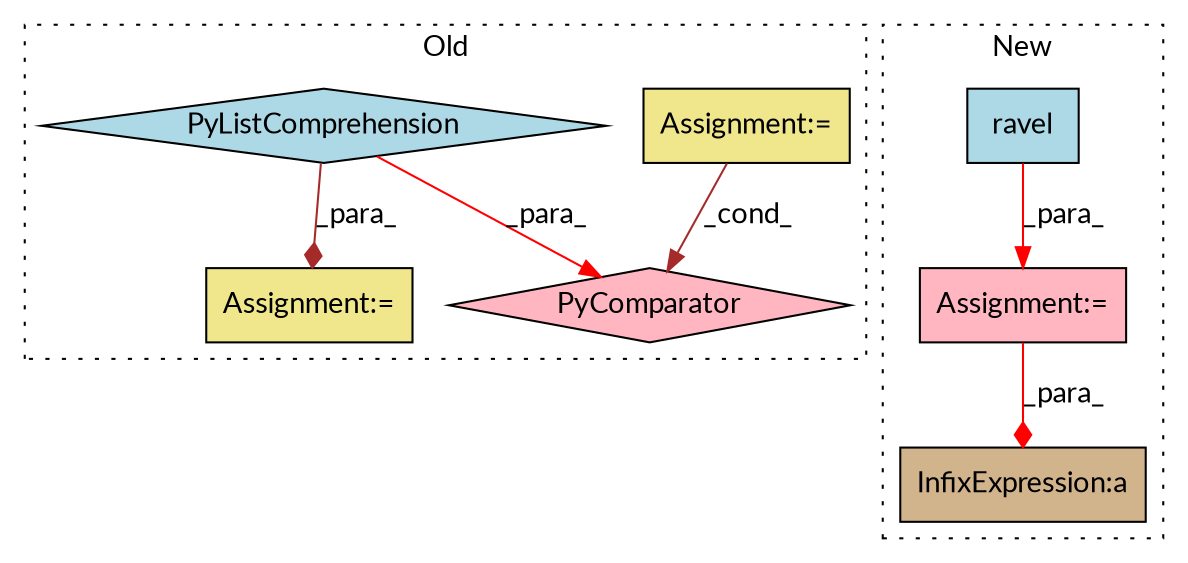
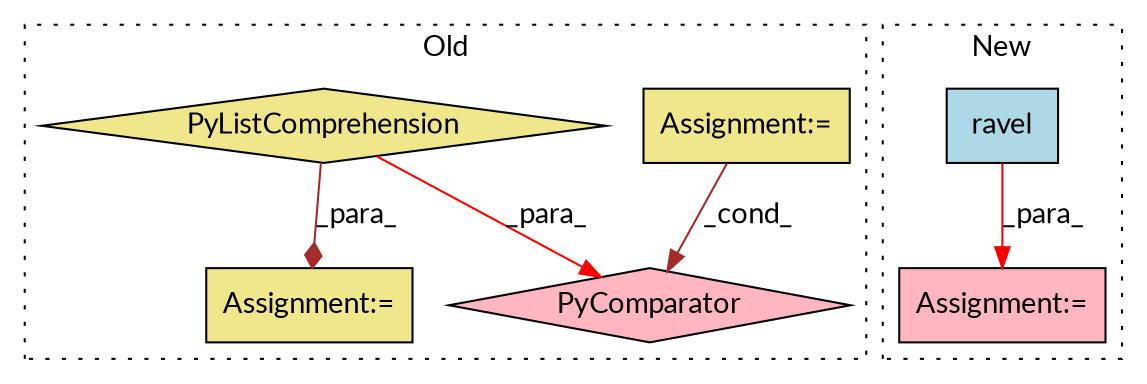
(324, 126) -> (324, 126)
(1023, 485) -> none
